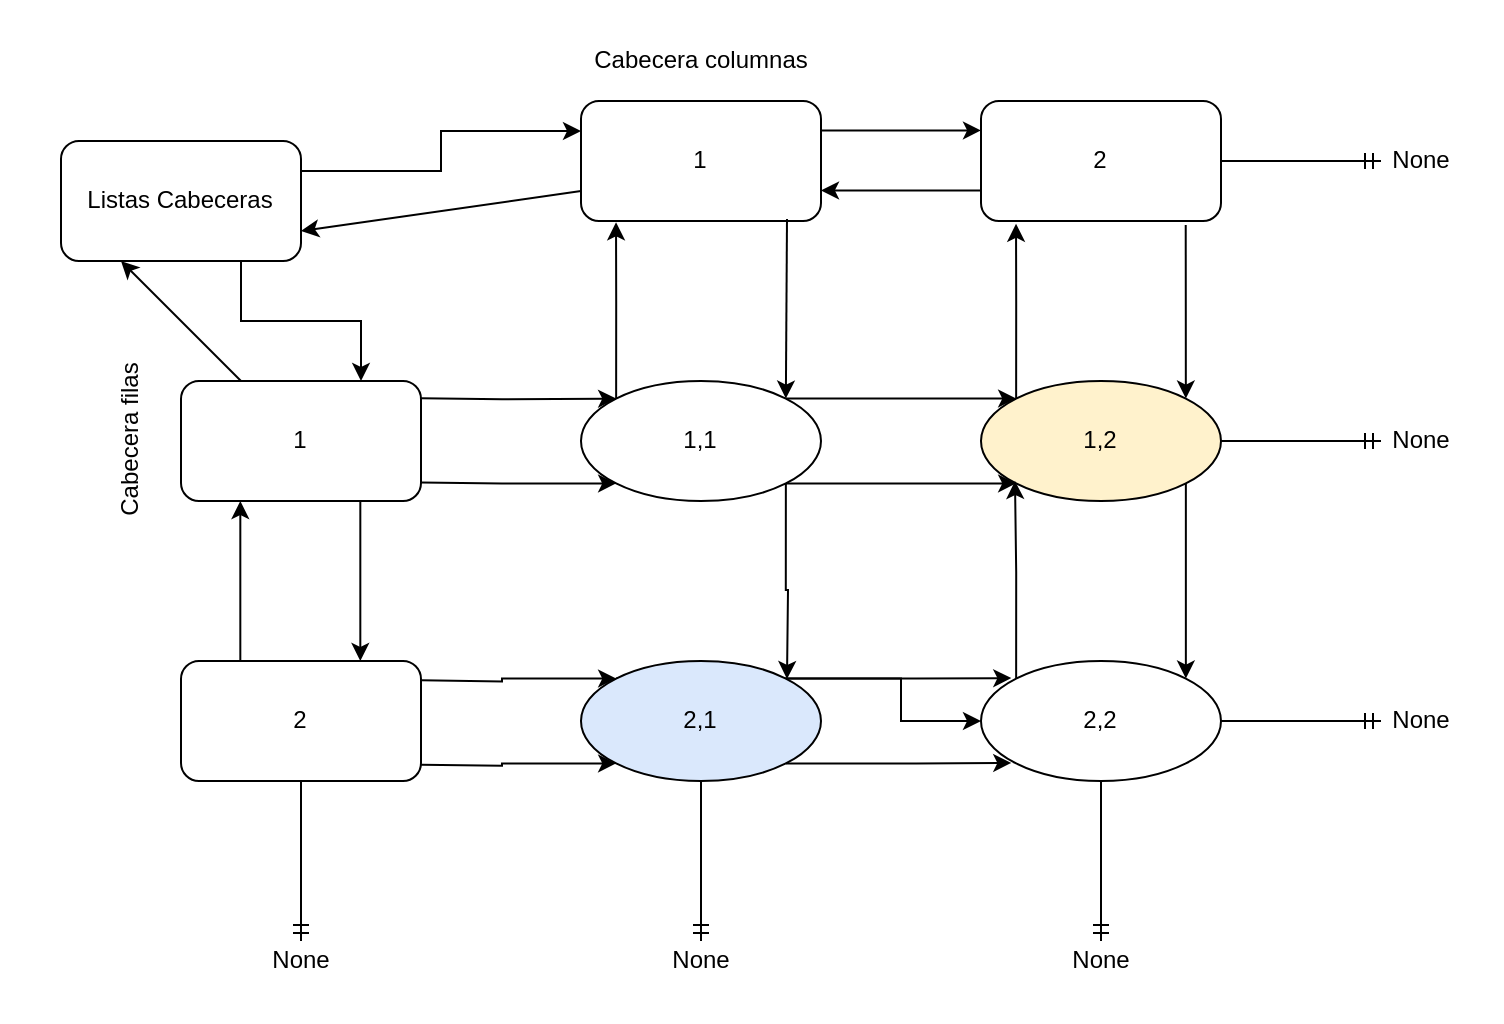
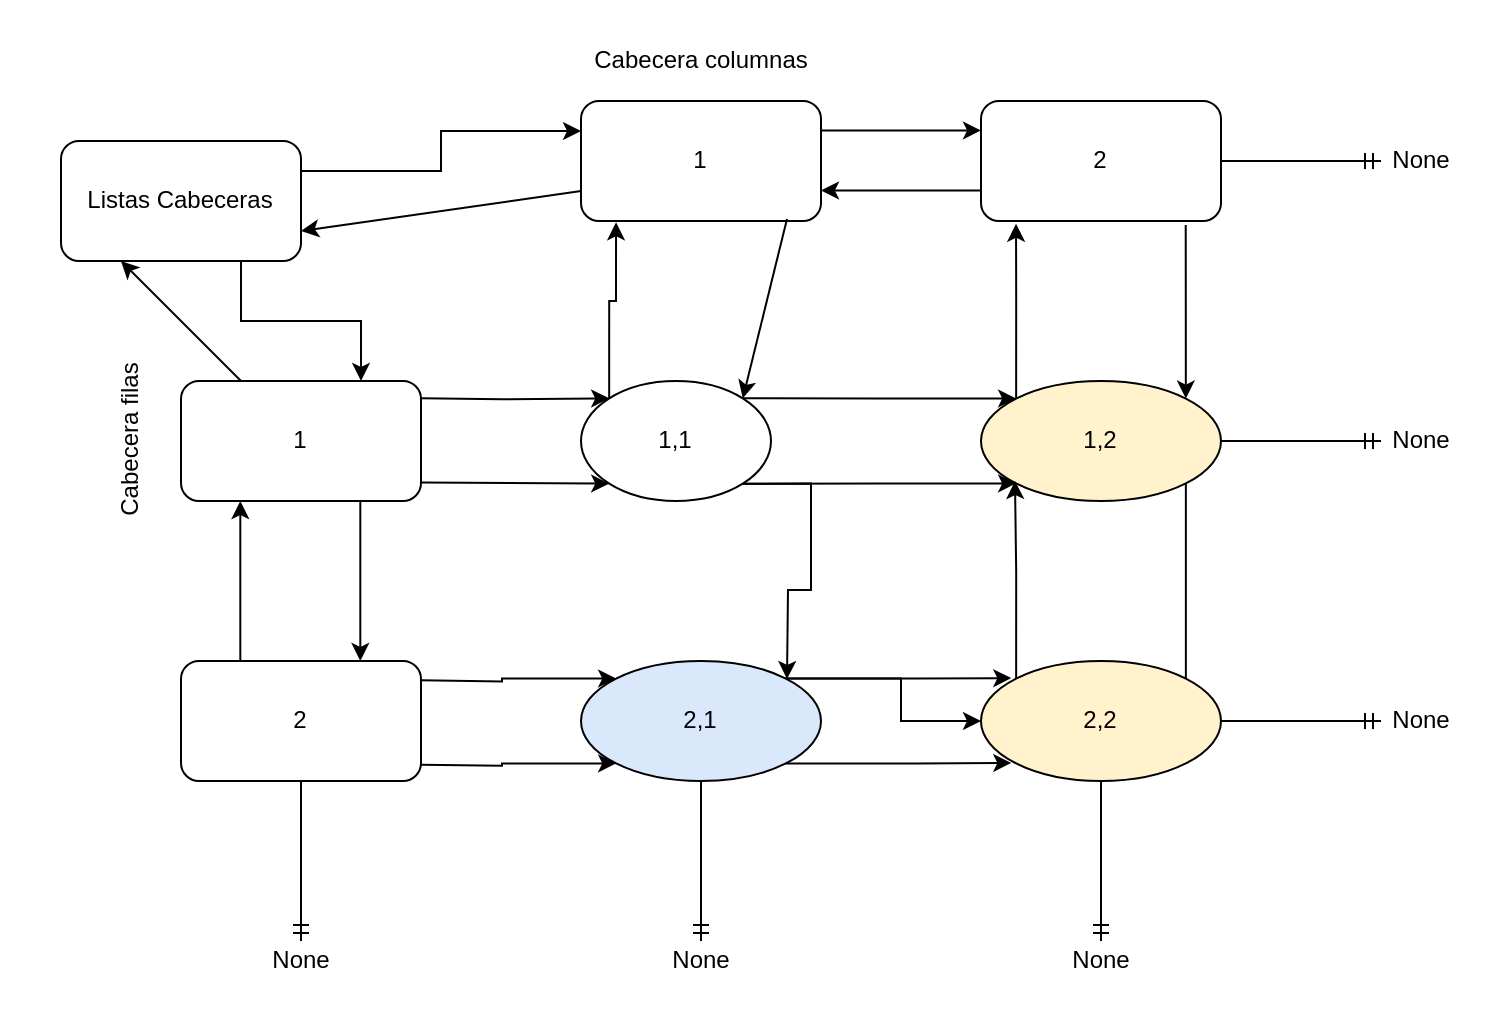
(701, 441) -> (676, 441)
(1186, 663) -> (1186, 669)
(1101, 721) -> (1101, 721)
